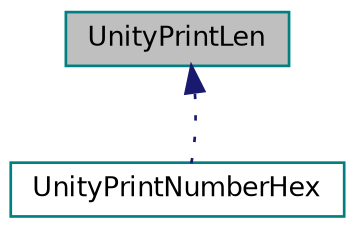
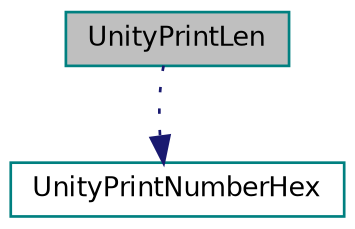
(195, 128) -> (160, 101)
